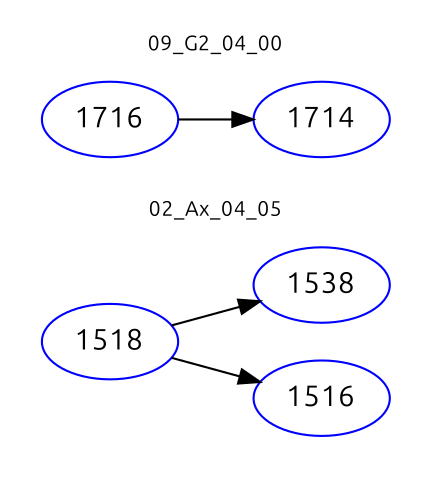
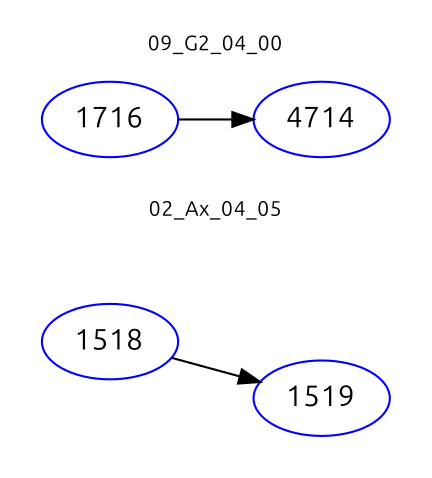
(322, 119) -> (322, 119)
(322, 285) -> none
(322, 398) -> (322, 398)
